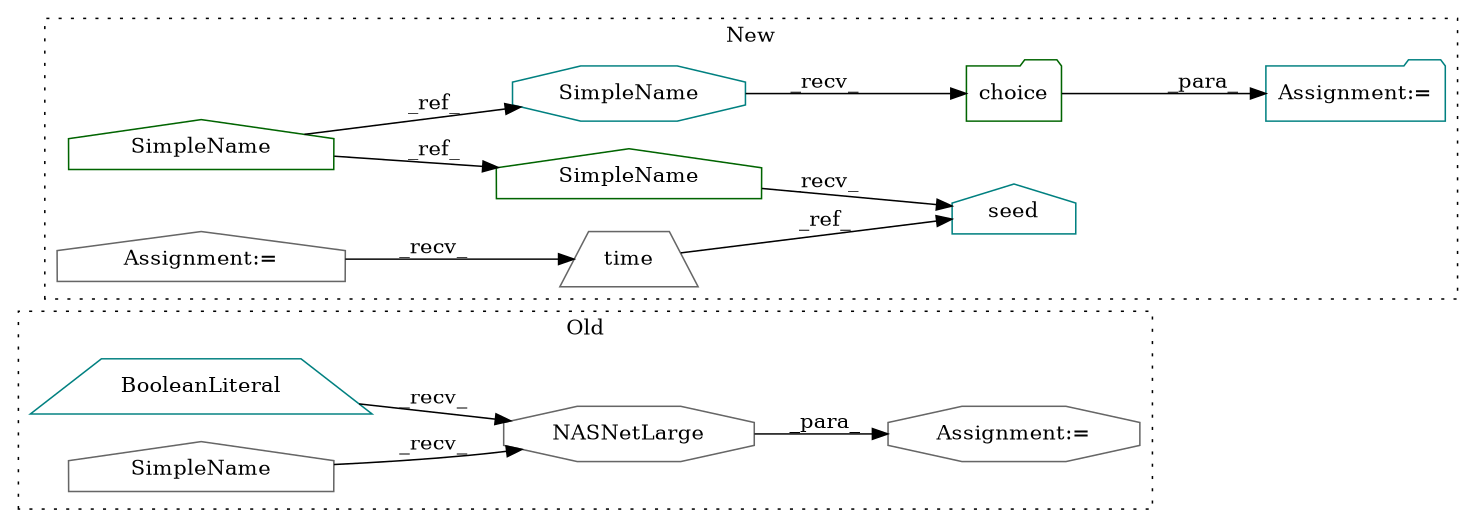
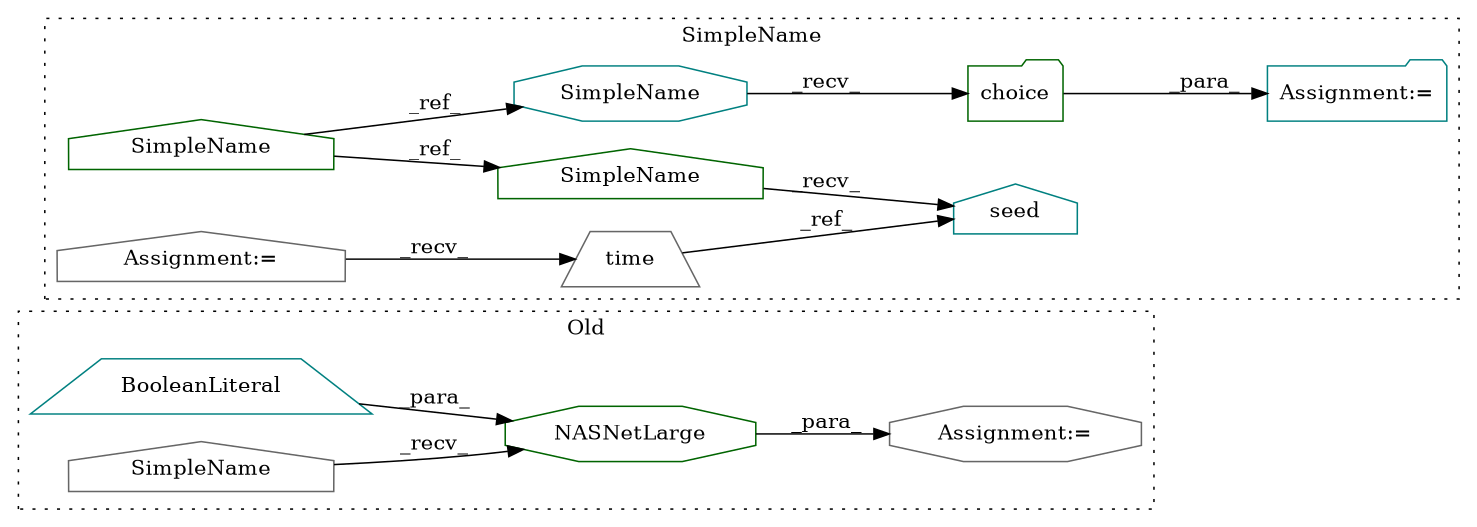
(751, 36) -> (752, 36)
(434, 398) -> (435, 398)
(629, 434) -> (631, 434)
